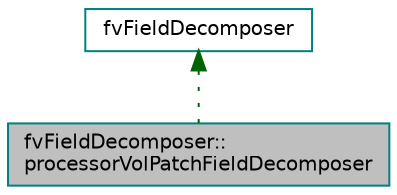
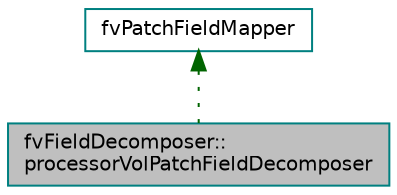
(199, 30) -> (199, 30)
